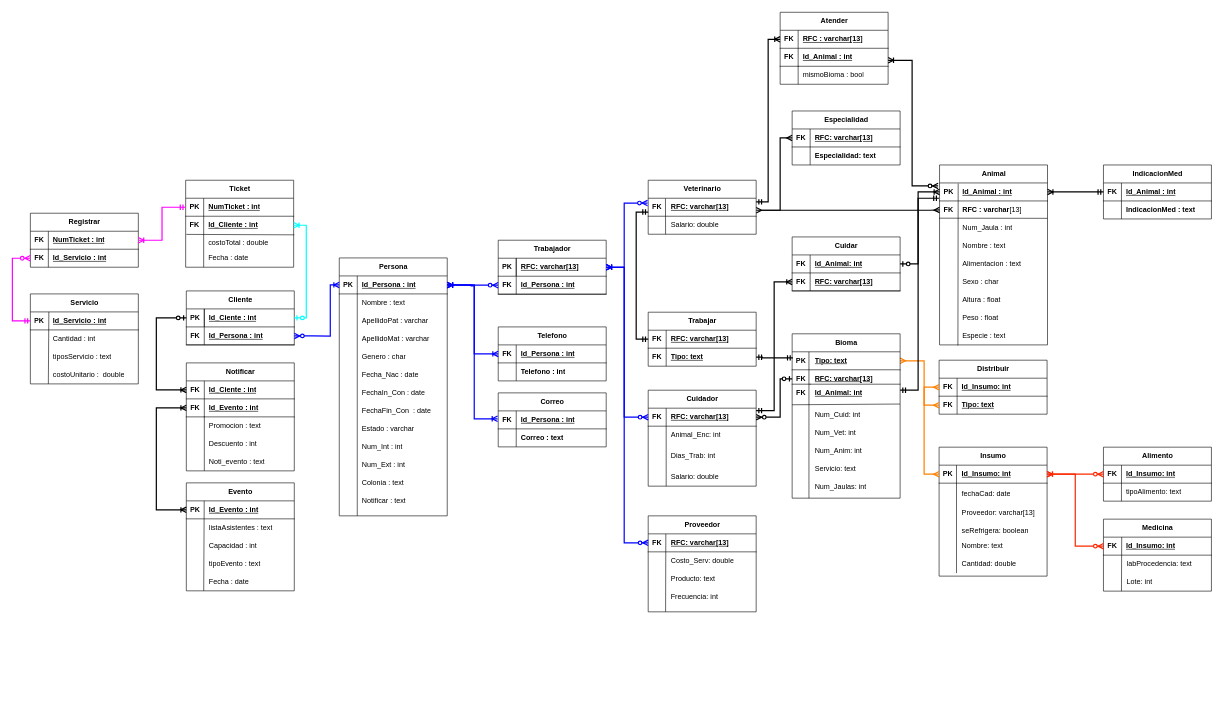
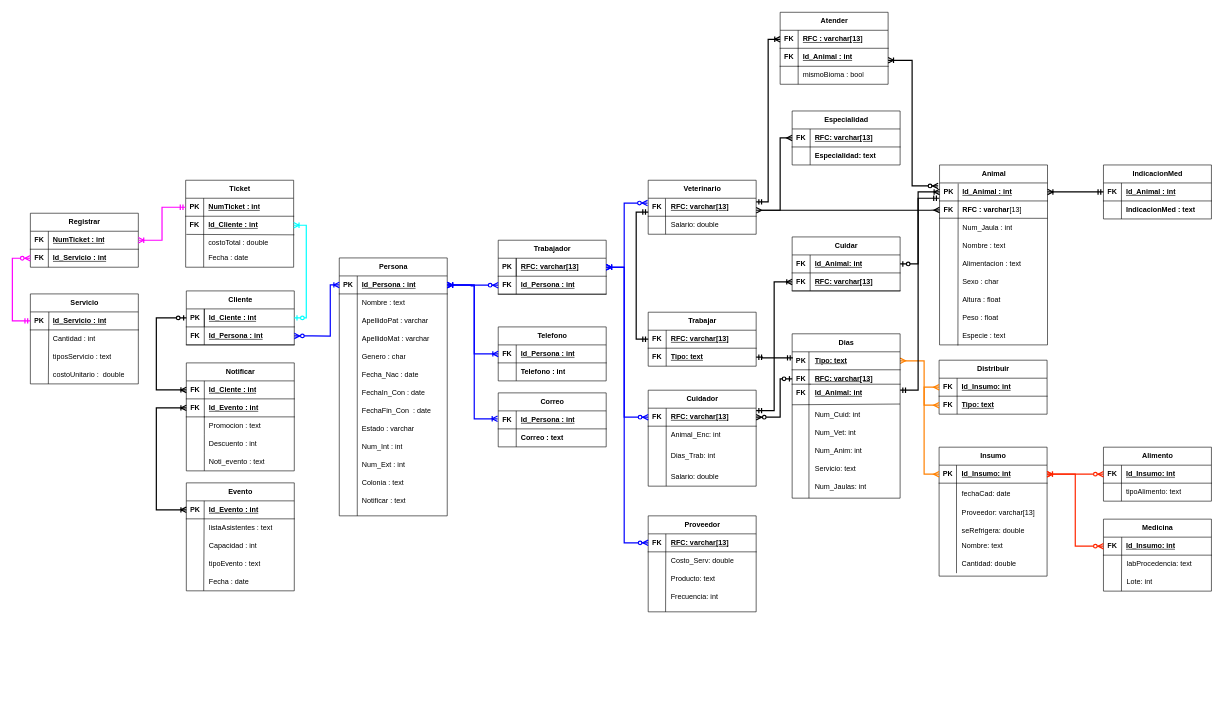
(847, 343) -> (847, 343)
(999, 531) -> (997, 531)
